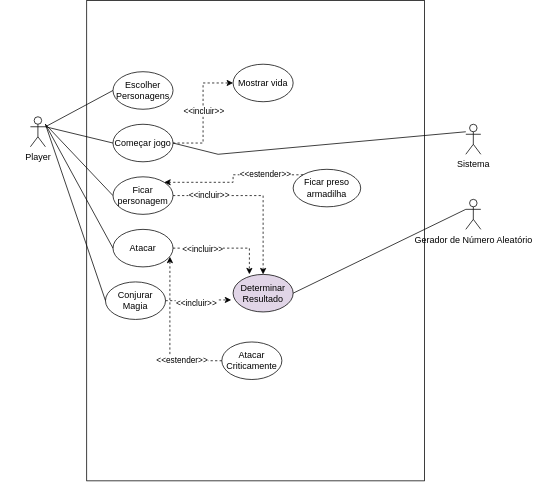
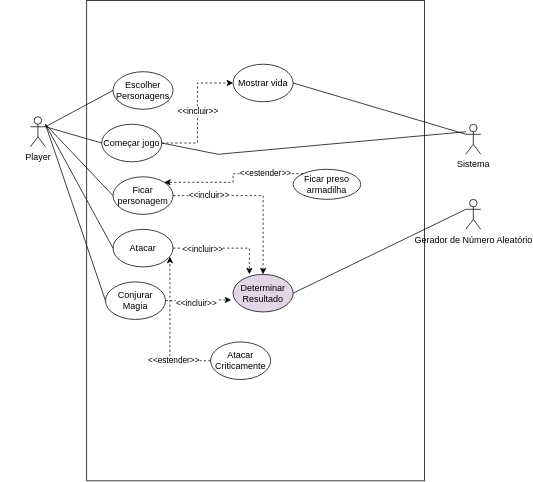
none -> (373, 107)
(143, 143) -> (132, 143)
(327, 188) -> (327, 184)
(252, 360) -> (240, 360)
